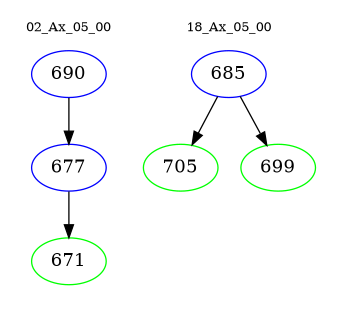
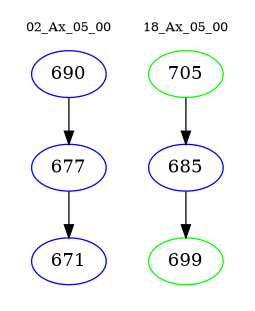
(208, 115) -> (186, 115)
(69, 261) -> (69, 261)
